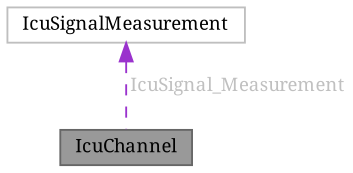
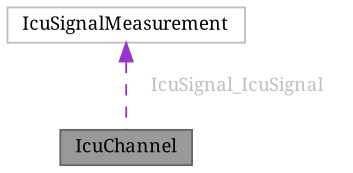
(236, 86) -> (236, 86)
